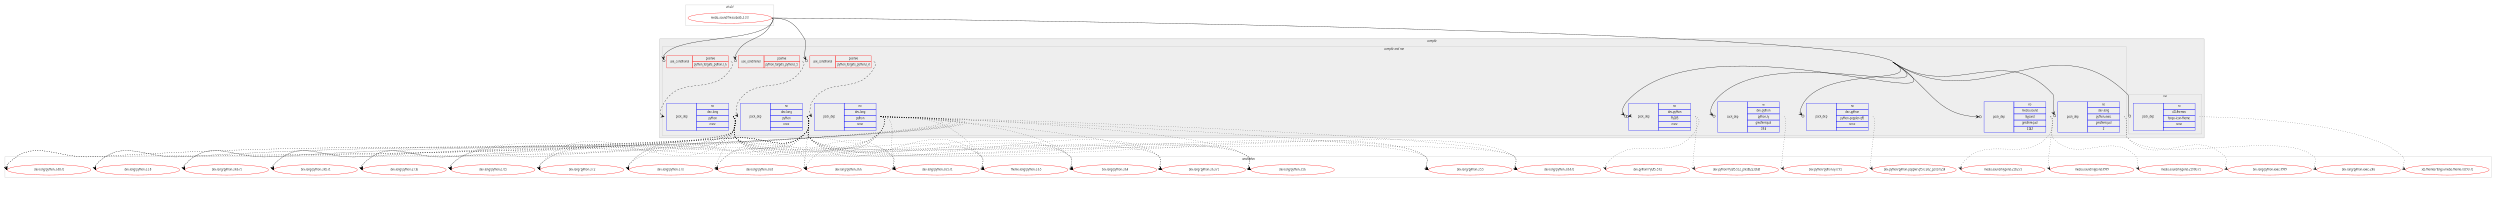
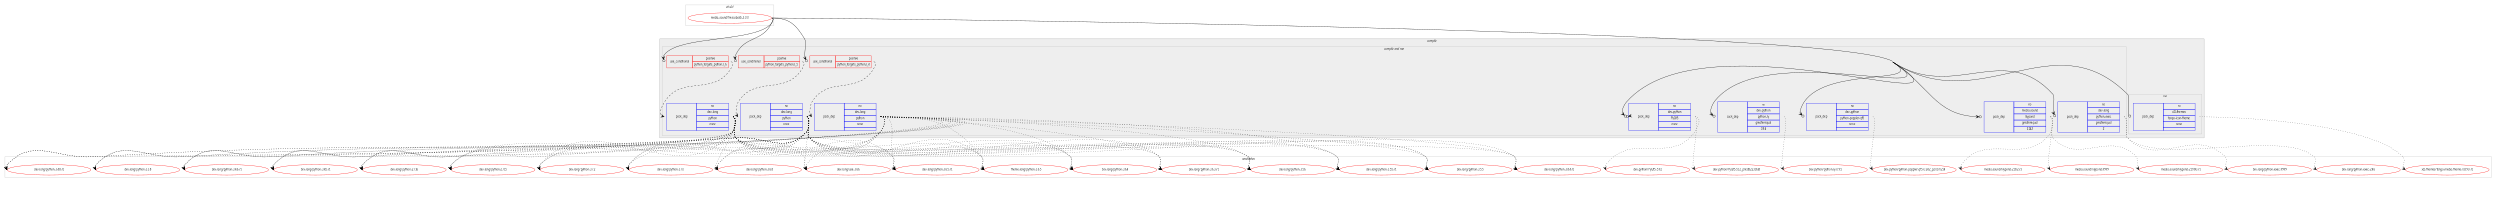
(848, 170) -> (848, 170)
none -> (1381, 170)
